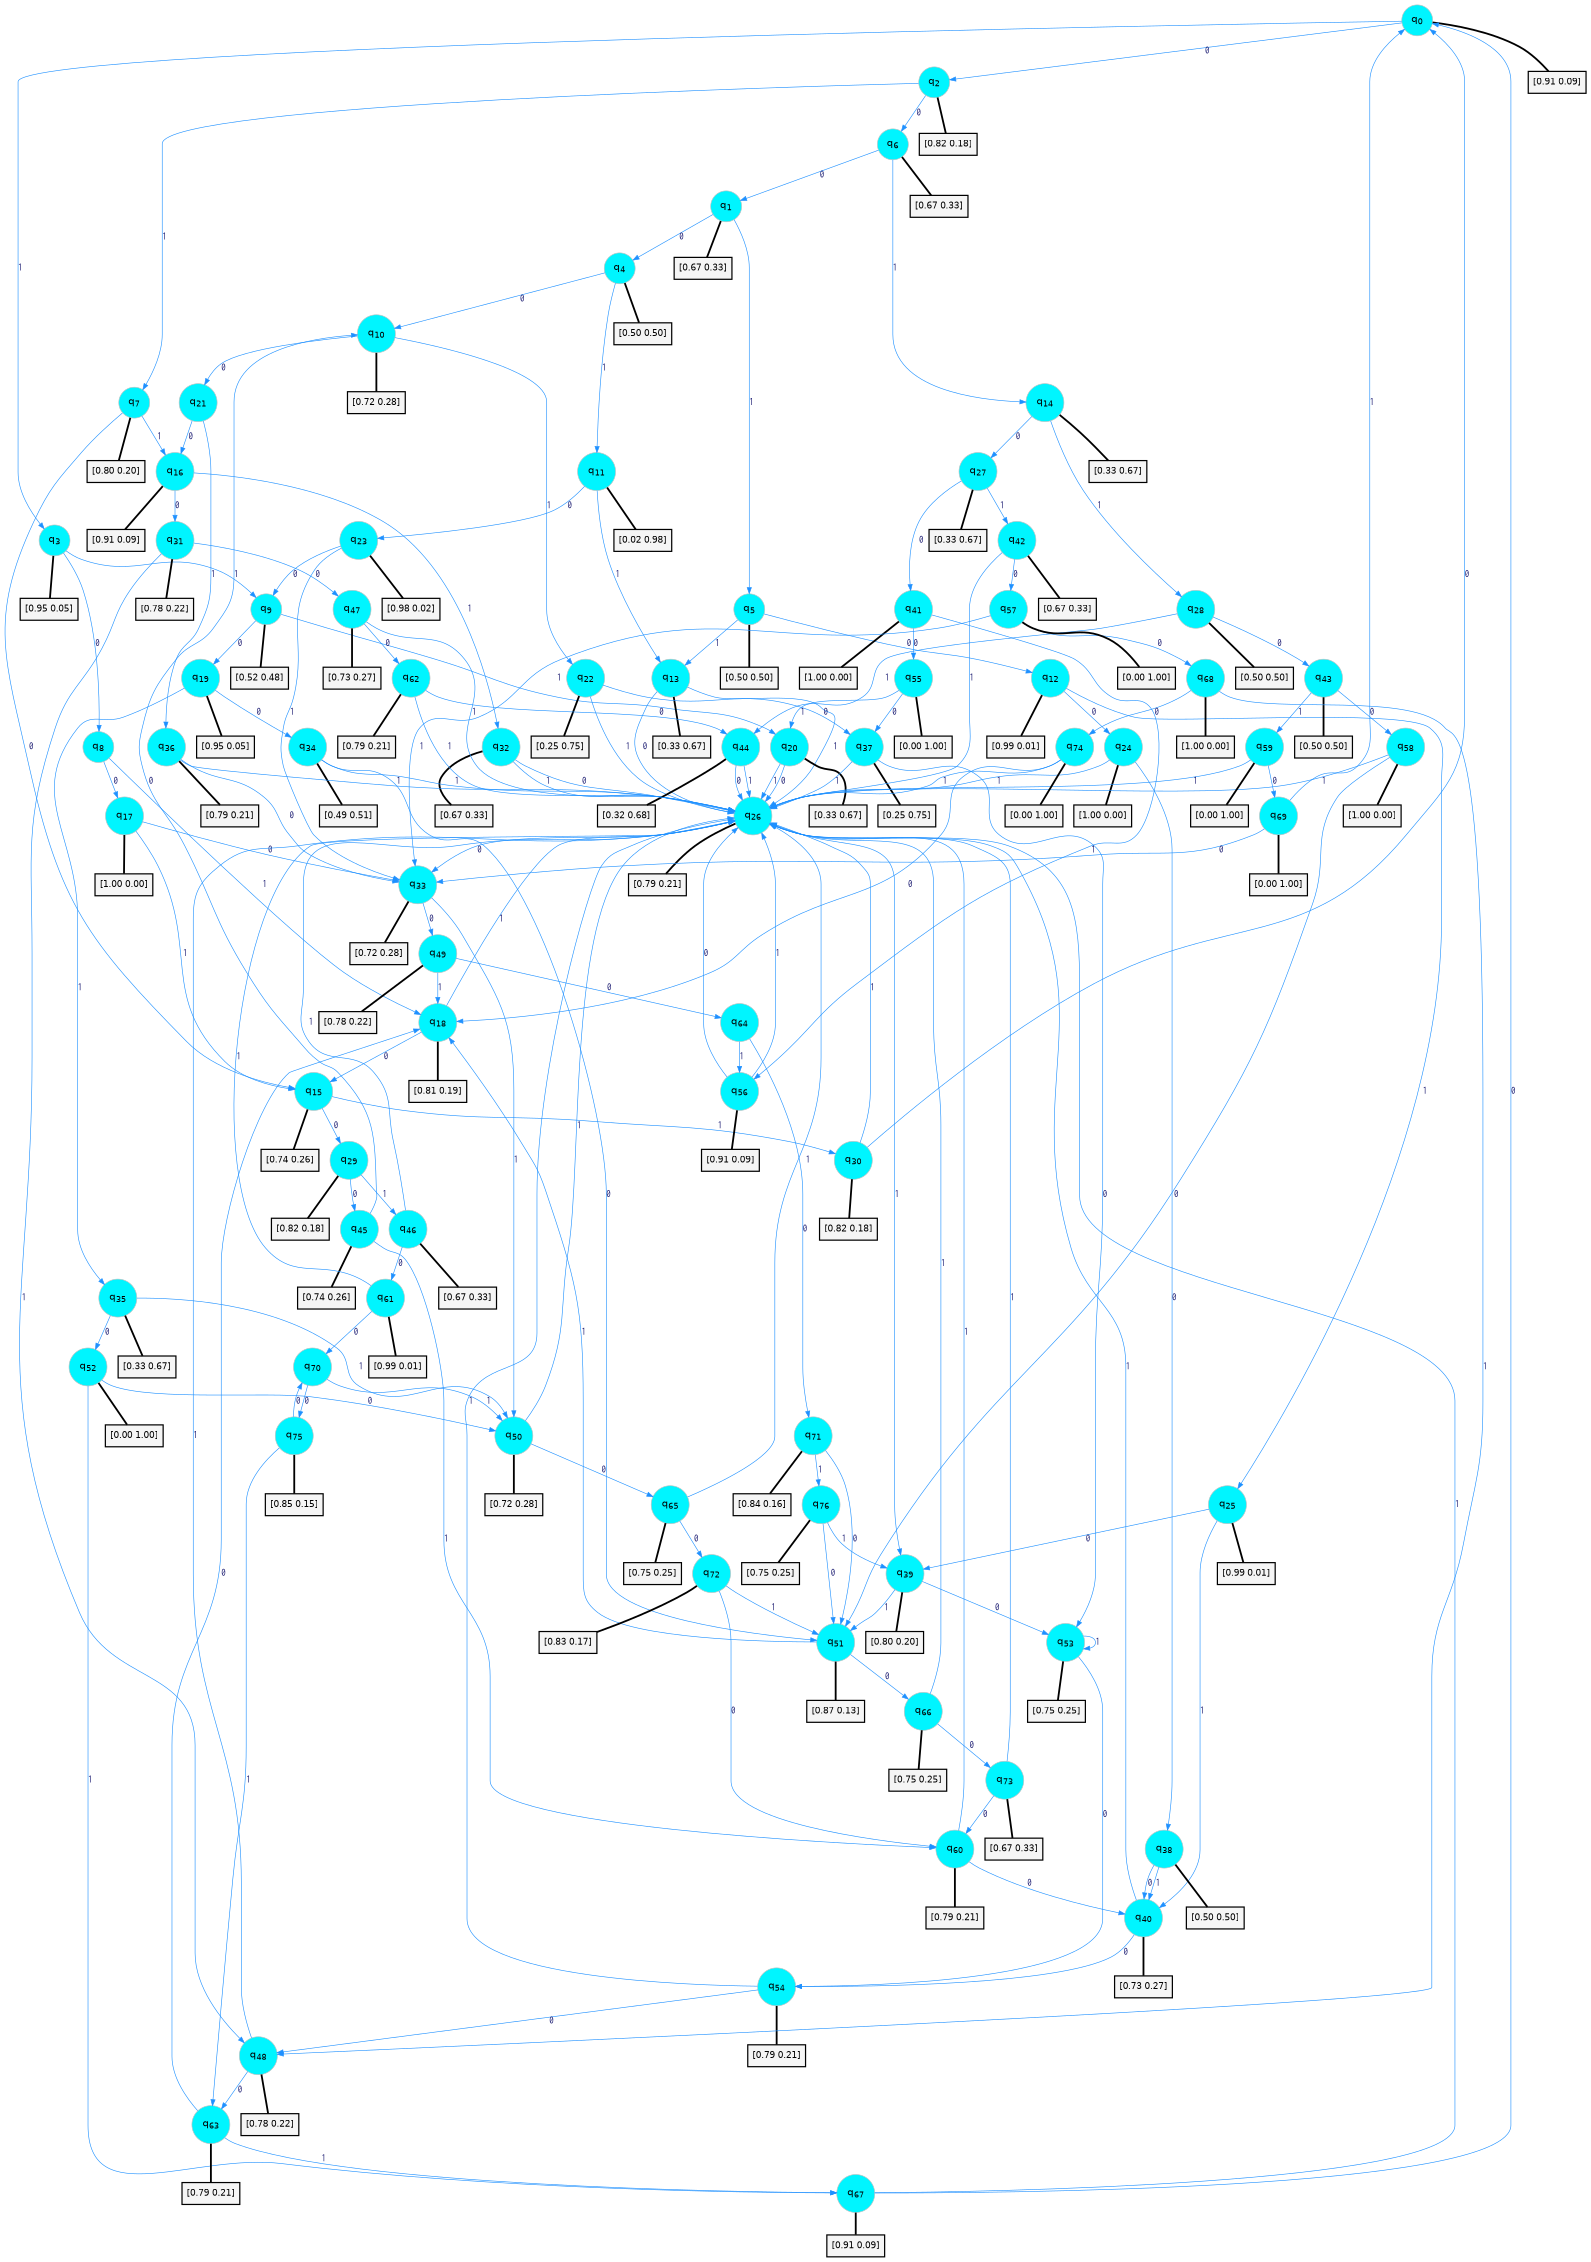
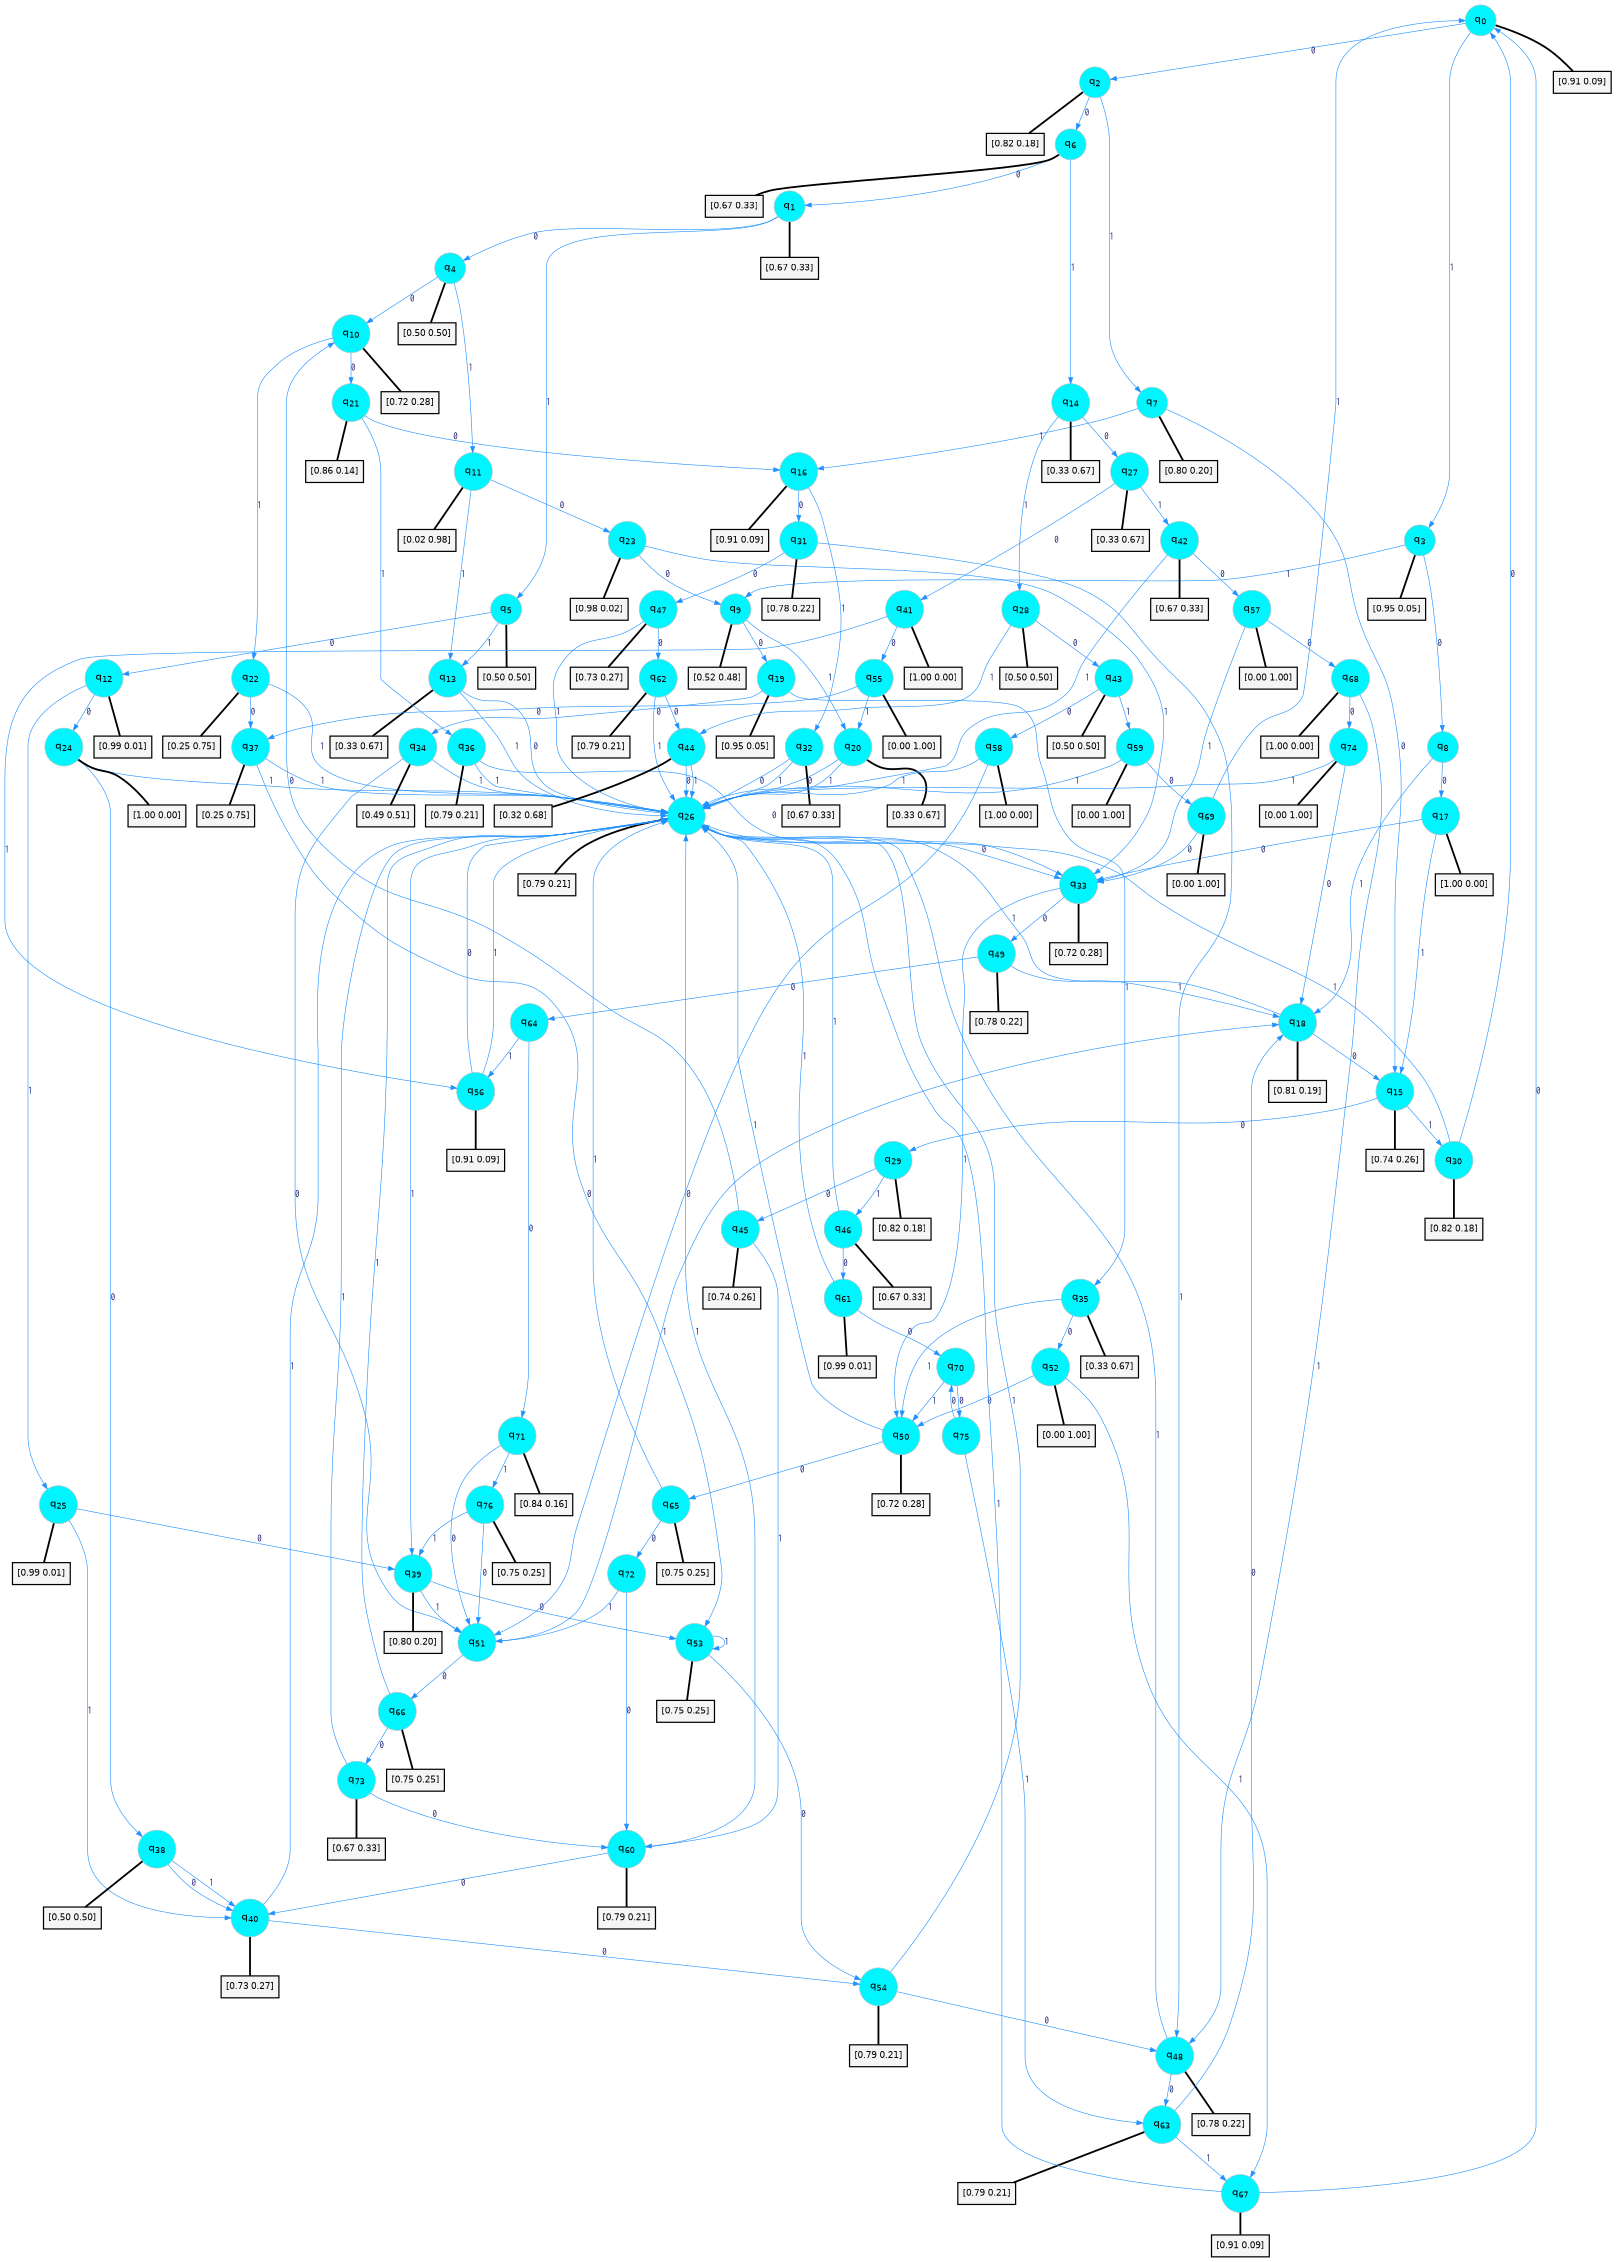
none -> (335, 472)
(294, 1505) -> none
(568, 1642) -> none
(836, 1711) -> none
